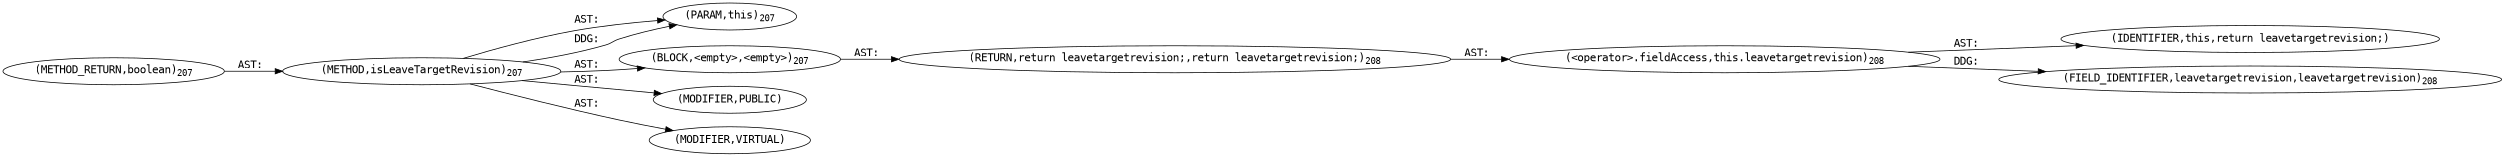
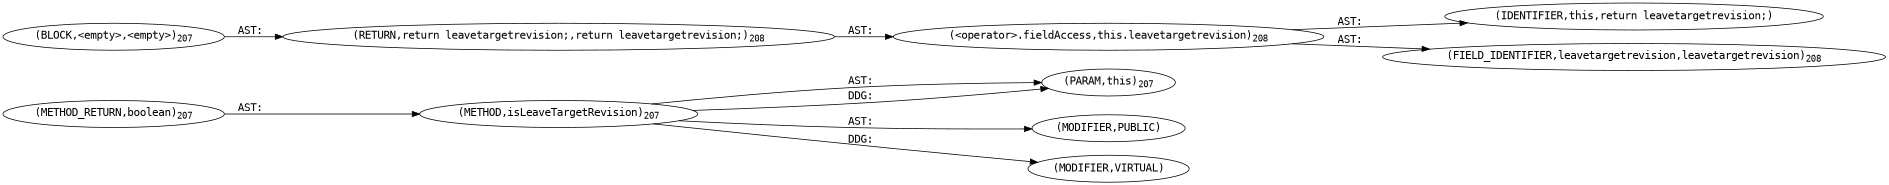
(1969, 62) -> (1353, 40)
(599, 71) -> none
(590, 104) -> (864, 140)
